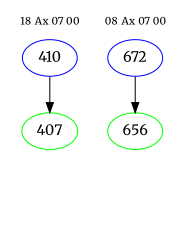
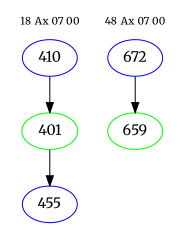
(136, 22) -> (136, 22)
(50, 131) -> (50, 131)
(135, 131) -> (135, 131)
none -> (50, 204)
